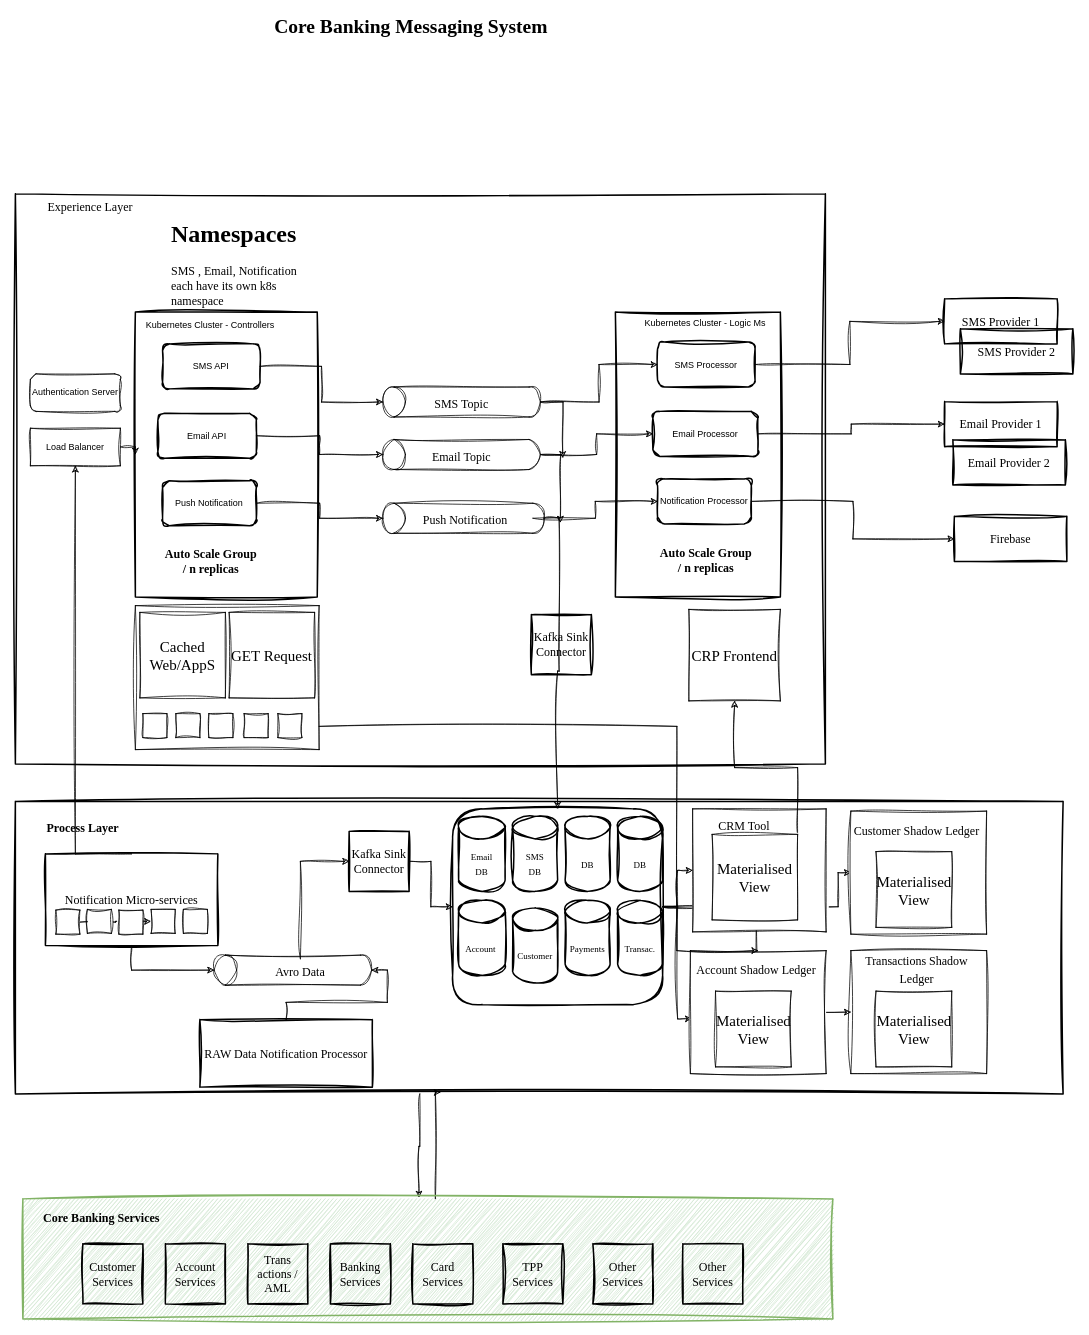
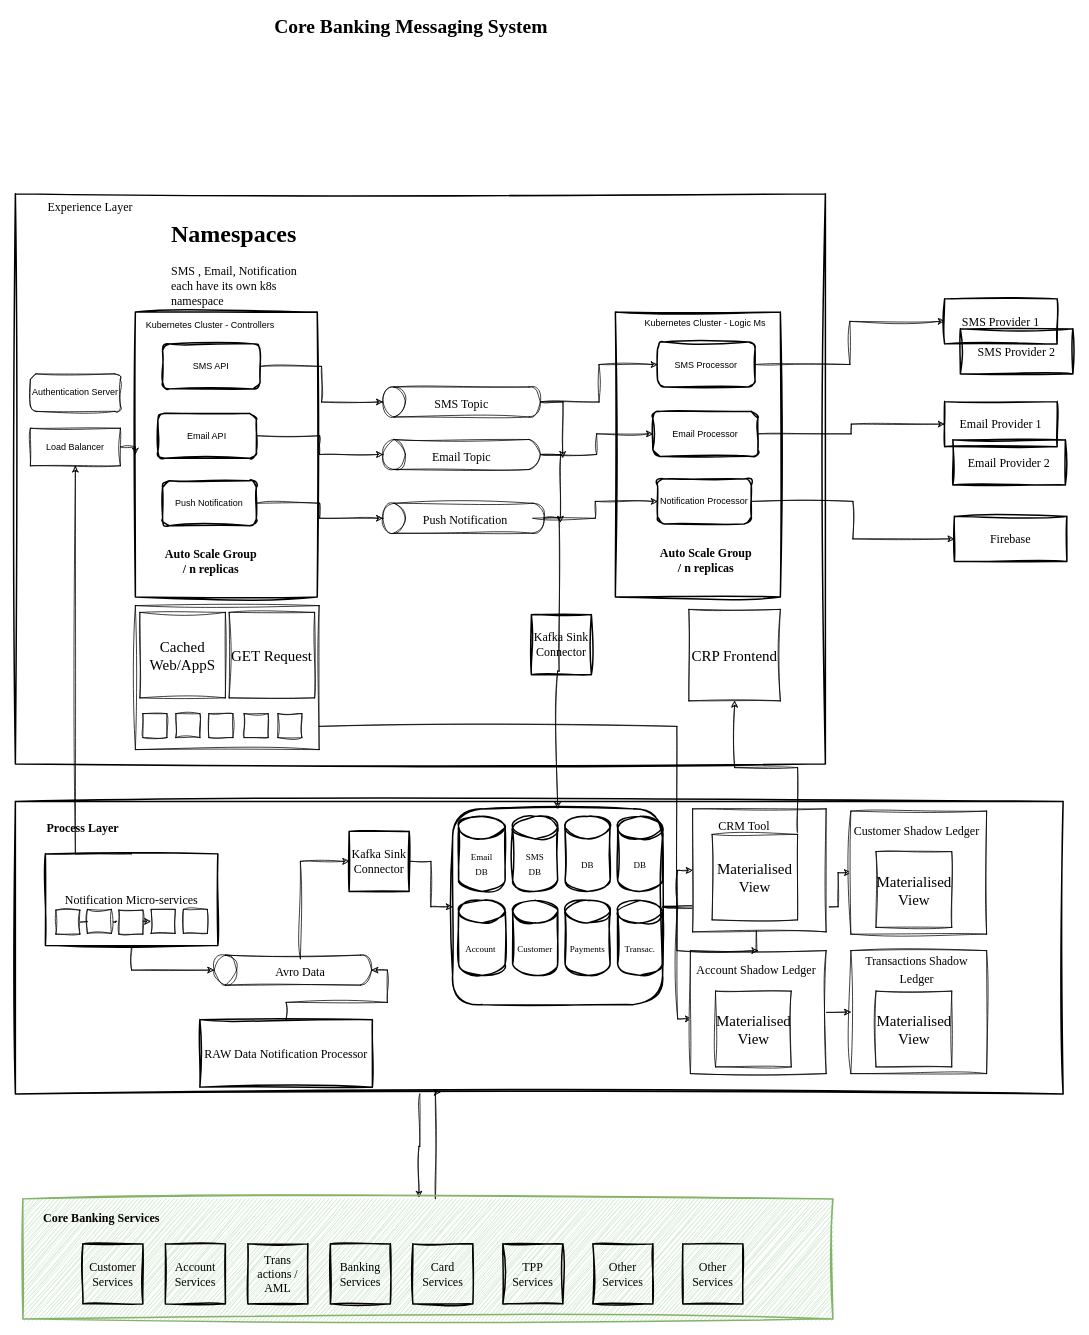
(535, 945) -> (535, 938)
